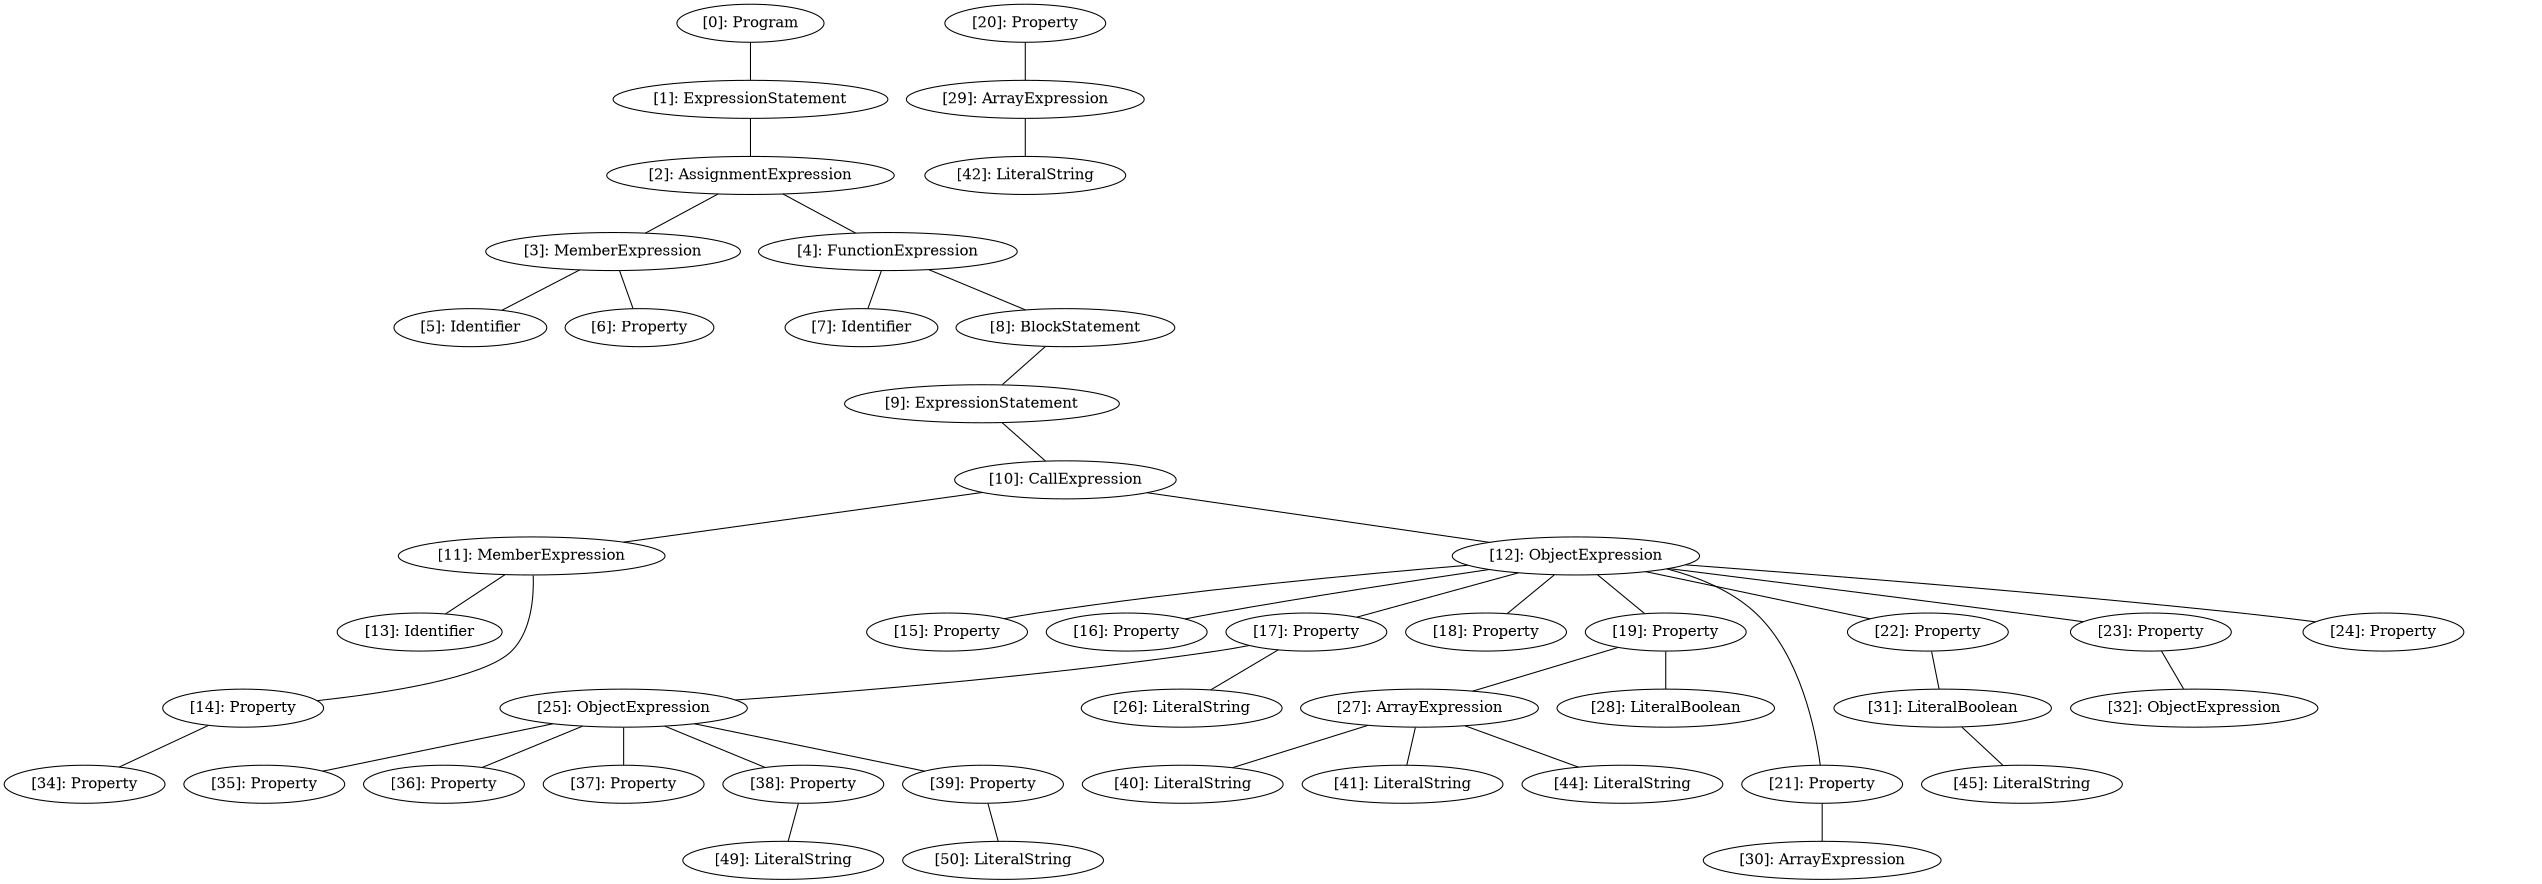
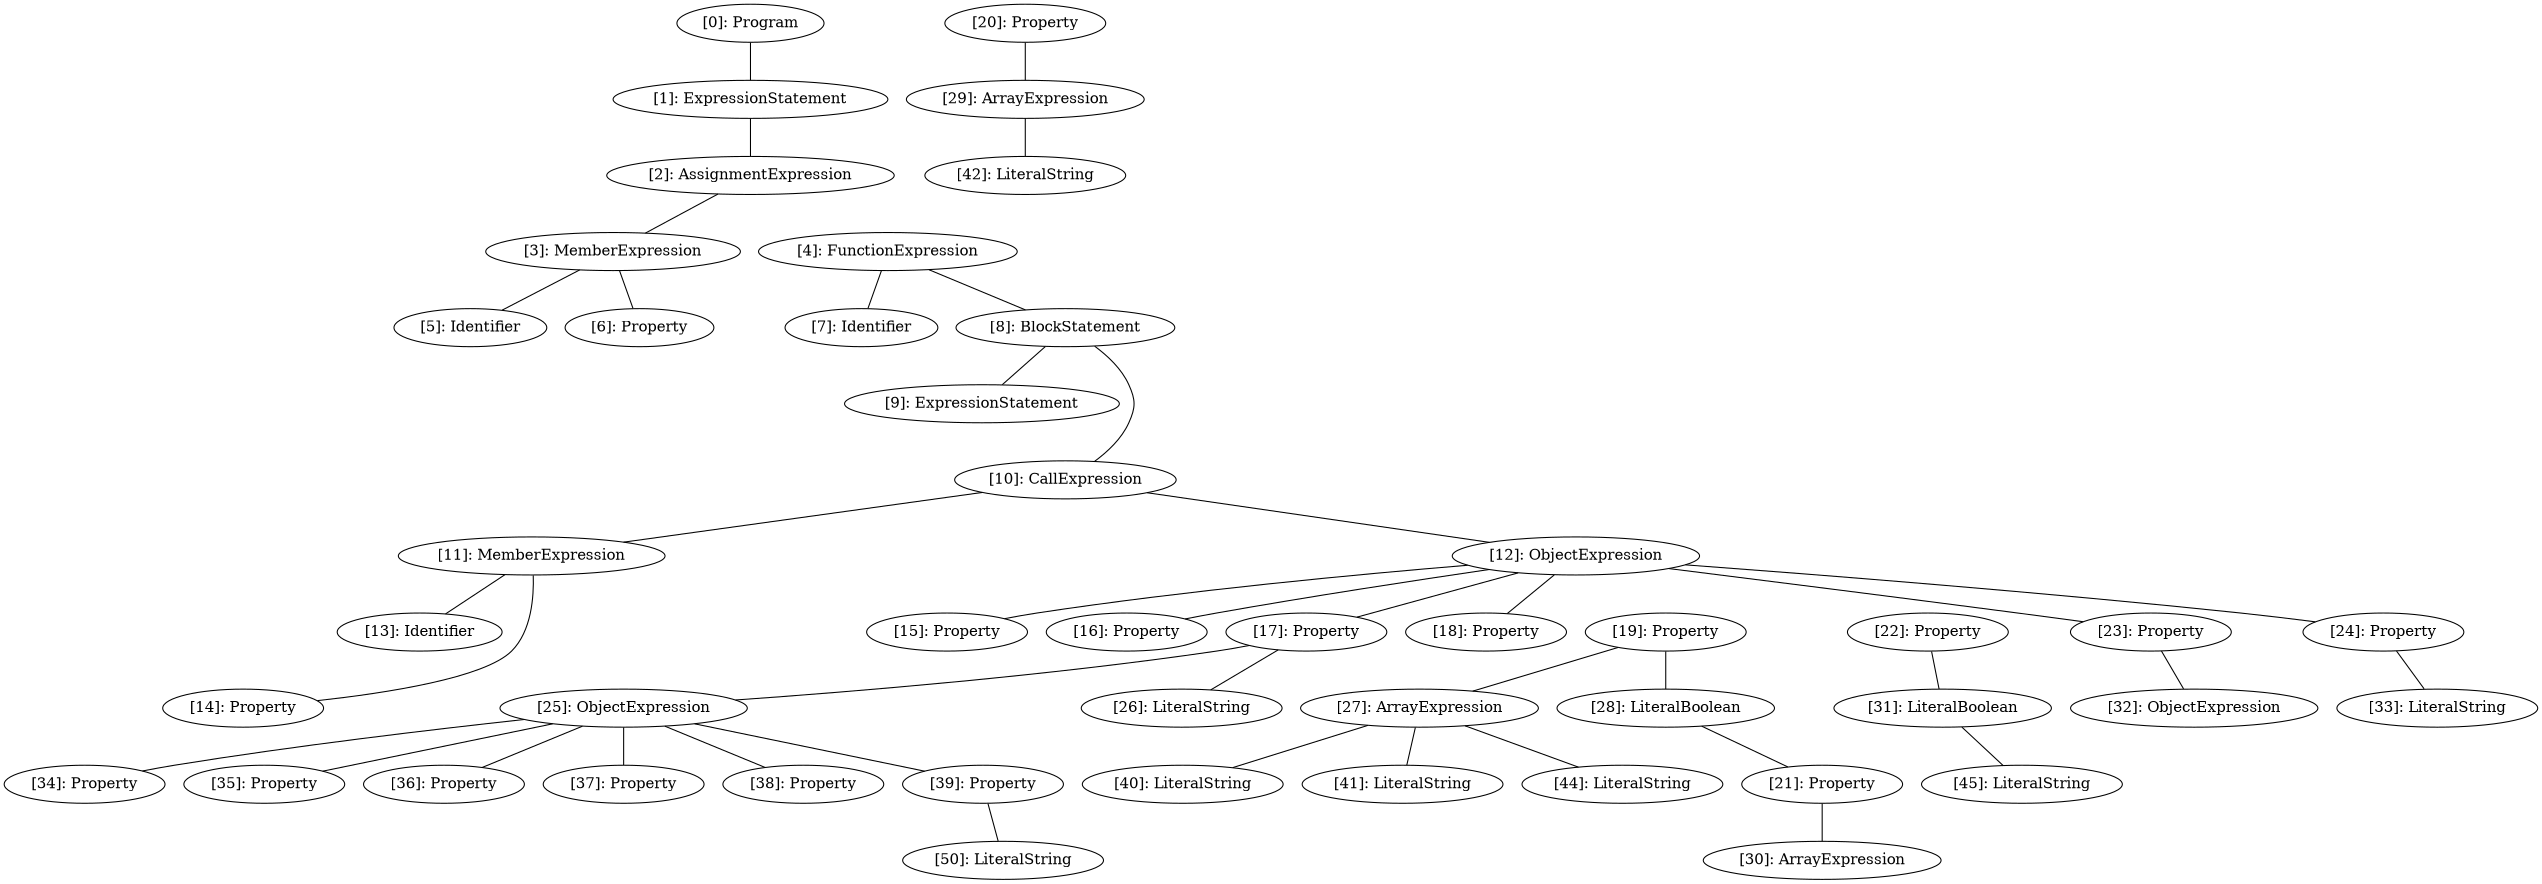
(819, 214) -> none
(1024, 442) -> (1134, 404)
(1621, 594) -> none
(1758, 595) -> none
(1777, 639) -> (1745, 747)
none -> (2437, 708)
(164, 746) -> (333, 742)
(783, 860) -> none
